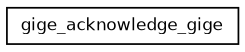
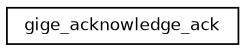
(123, 26) -> (123, 26)
